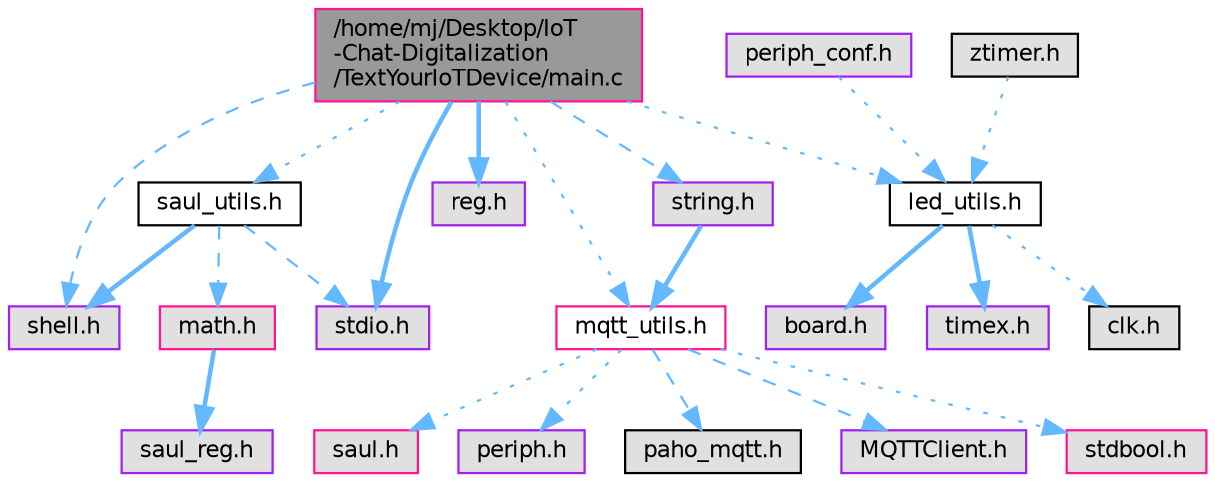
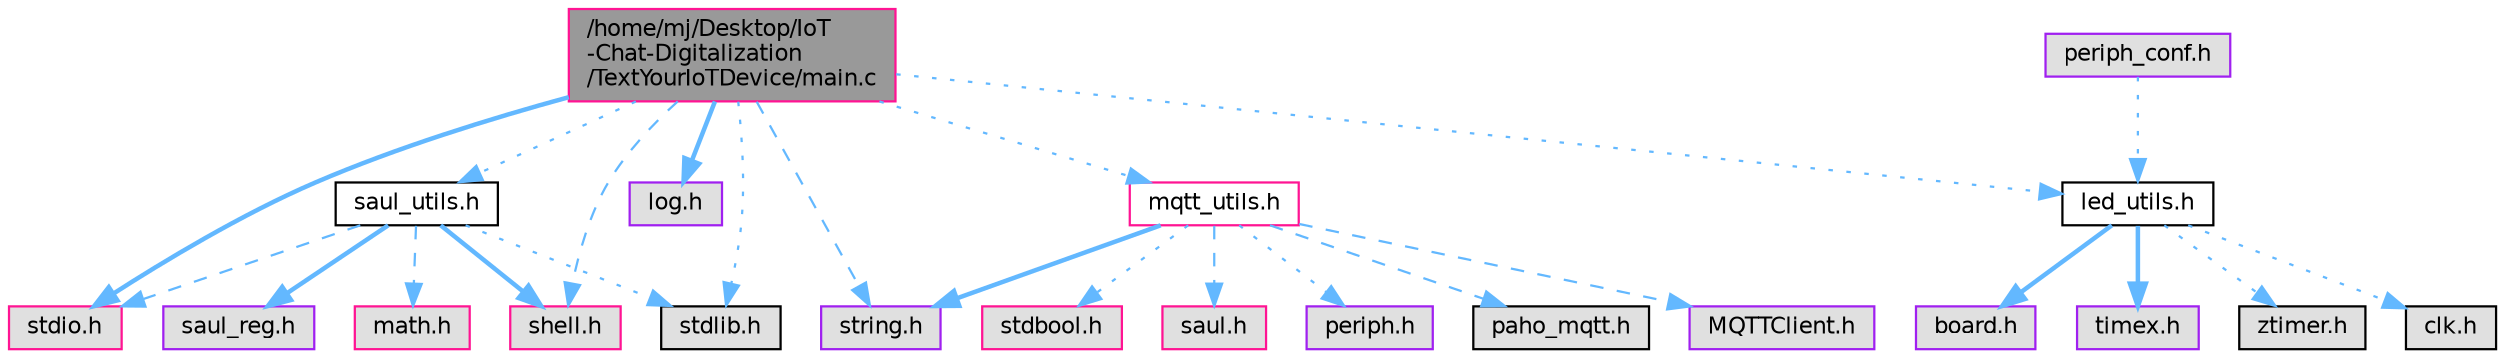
(994, 118) -> (2210, 259)
(479, 204) -> (676, 204)
(683, 256) -> (1059, 262)
(64, 328) -> (565, 328)
(373, 328) -> (65, 328)
none -> (721, 328)
(209, 379) -> (337, 259)
(515, 385) -> (1214, 255)
